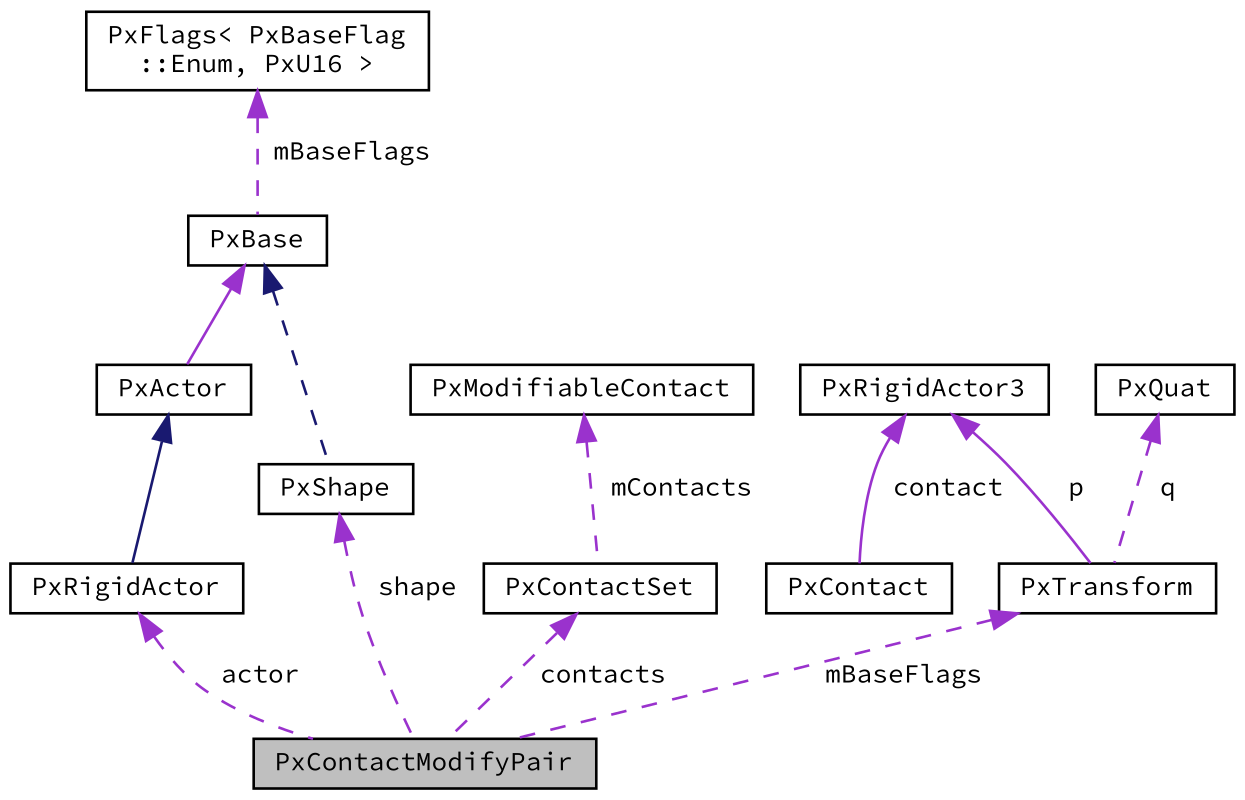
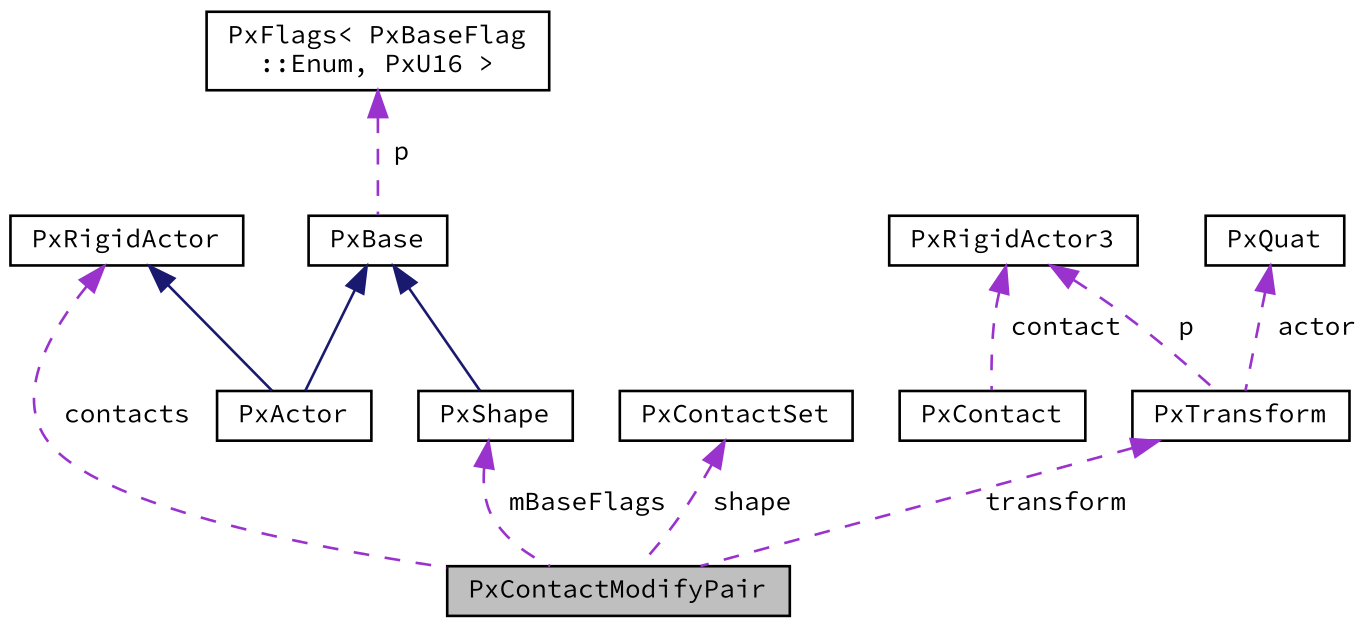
(345, 153) -> (395, 153)
(209, 326) -> (330, 340)
(301, 377) -> (444, 339)
(582, 390) -> none
(1161, 489) -> (1310, 328)
(1035, 495) -> (1147, 332)
(867, 499) -> (992, 341)
(147, 502) -> (220, 338)
(411, 588) -> (581, 503)
(254, 676) -> (120, 416)
(596, 676) -> (745, 503)
(897, 676) -> (1049, 503)
